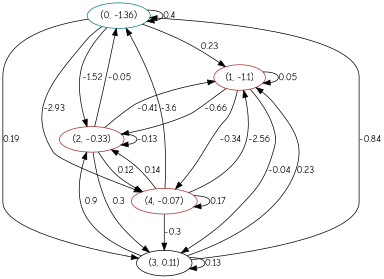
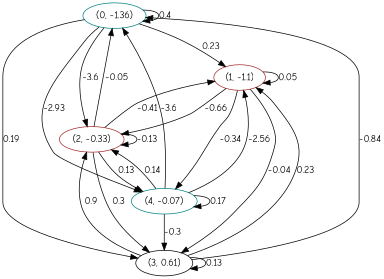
(93, 78) -> (91, 78)
(126, 170) -> (126, 170)
(164, 201) -> (164, 201)
(164, 263) -> (164, 263)
